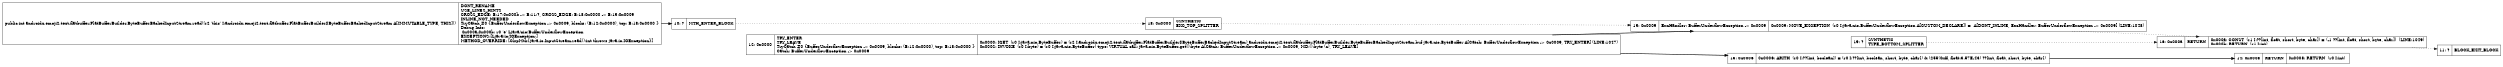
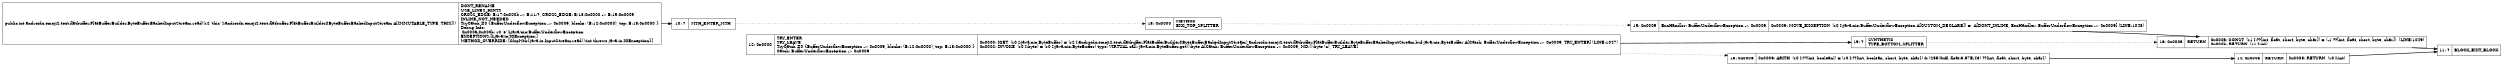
(1189, 21) -> (1186, 21)
(711, 24) -> (711, 24)
(1621, 33) -> (1734, 43)
(2134, 34) -> (2134, 34)
(2423, 48) -> (2423, 48)
(1673, 54) -> (1673, 54)
none -> (2392, 54)
